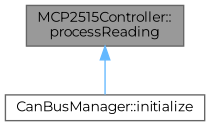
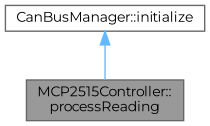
(105, 77) -> (105, 63)
